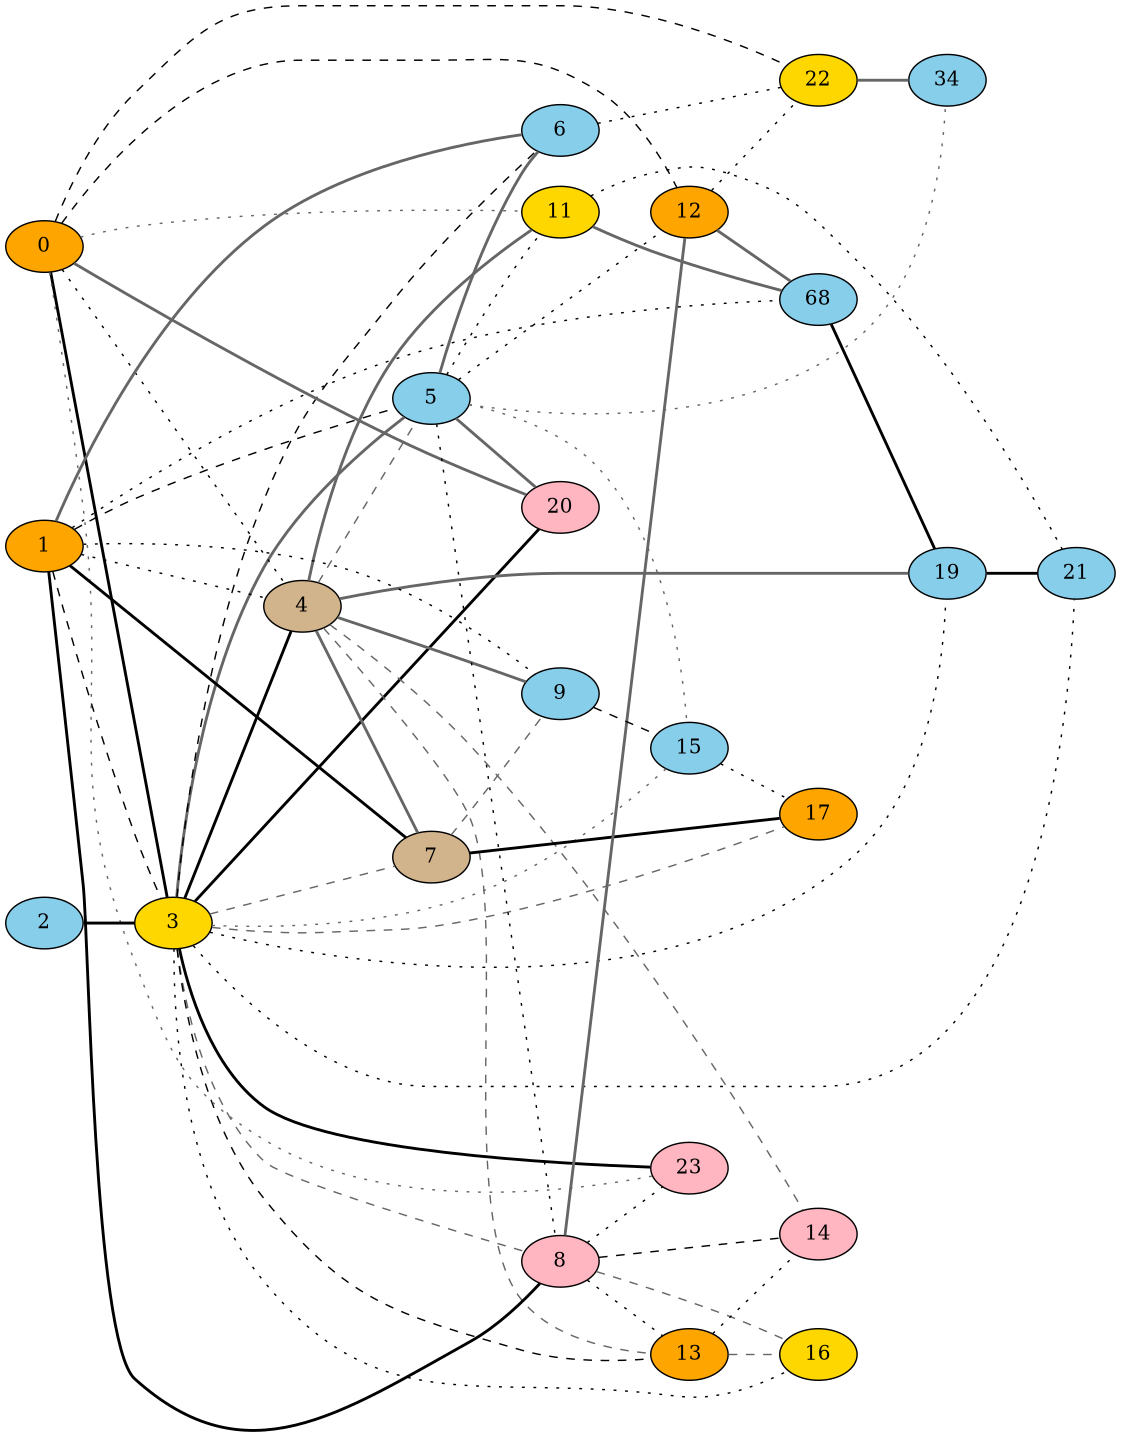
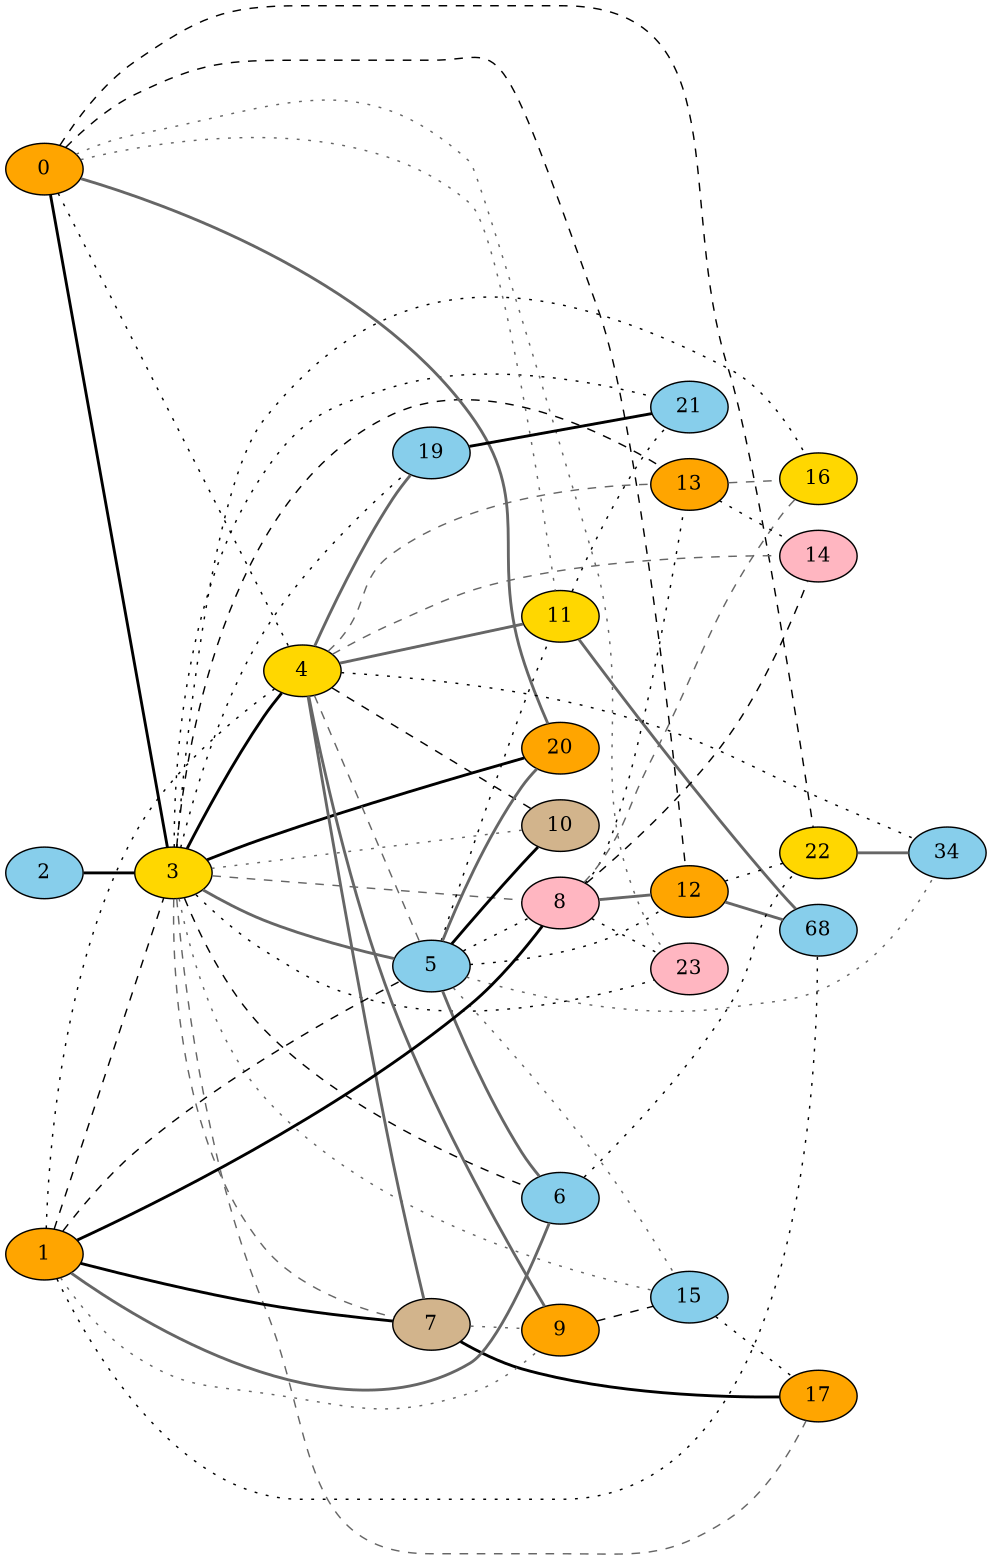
(883, 437) -> none
(560, 507) -> (560, 748)
(299, 558) -> (272, 1395)
(302, 606) -> (302, 671)
(560, 694) -> (560, 1330)
none -> (623, 716)
(504, 767) -> (489, 1327)
none -> (560, 826)
(363, 1140) -> (410, 1007)
